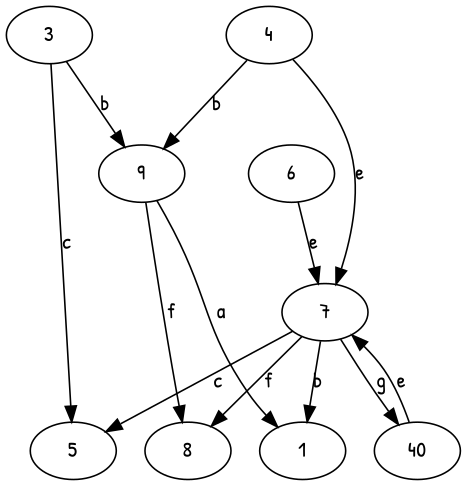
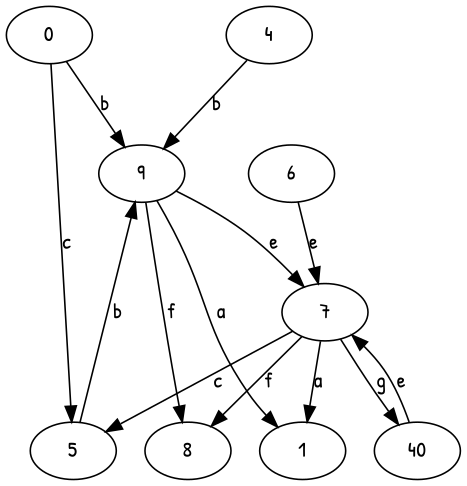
(49, 35) -> (49, 35)
(352, 156) -> (239, 227)
none -> (106, 320)
(319, 382) -> (319, 382)
